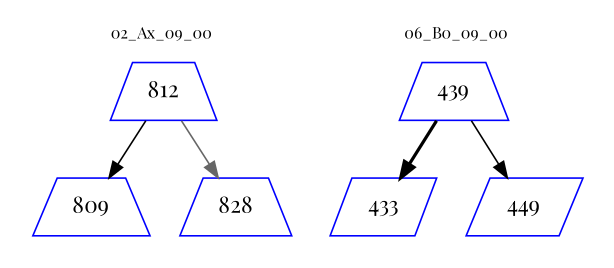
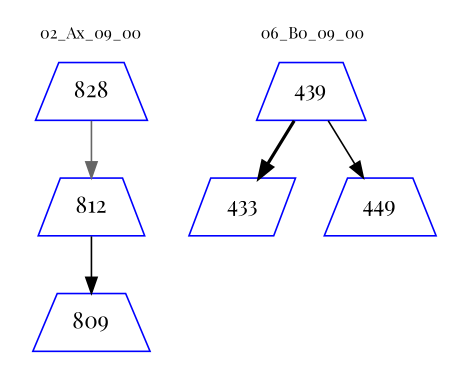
(195, 142) -> (91, 141)
(525, 207) -> (380, 207)
